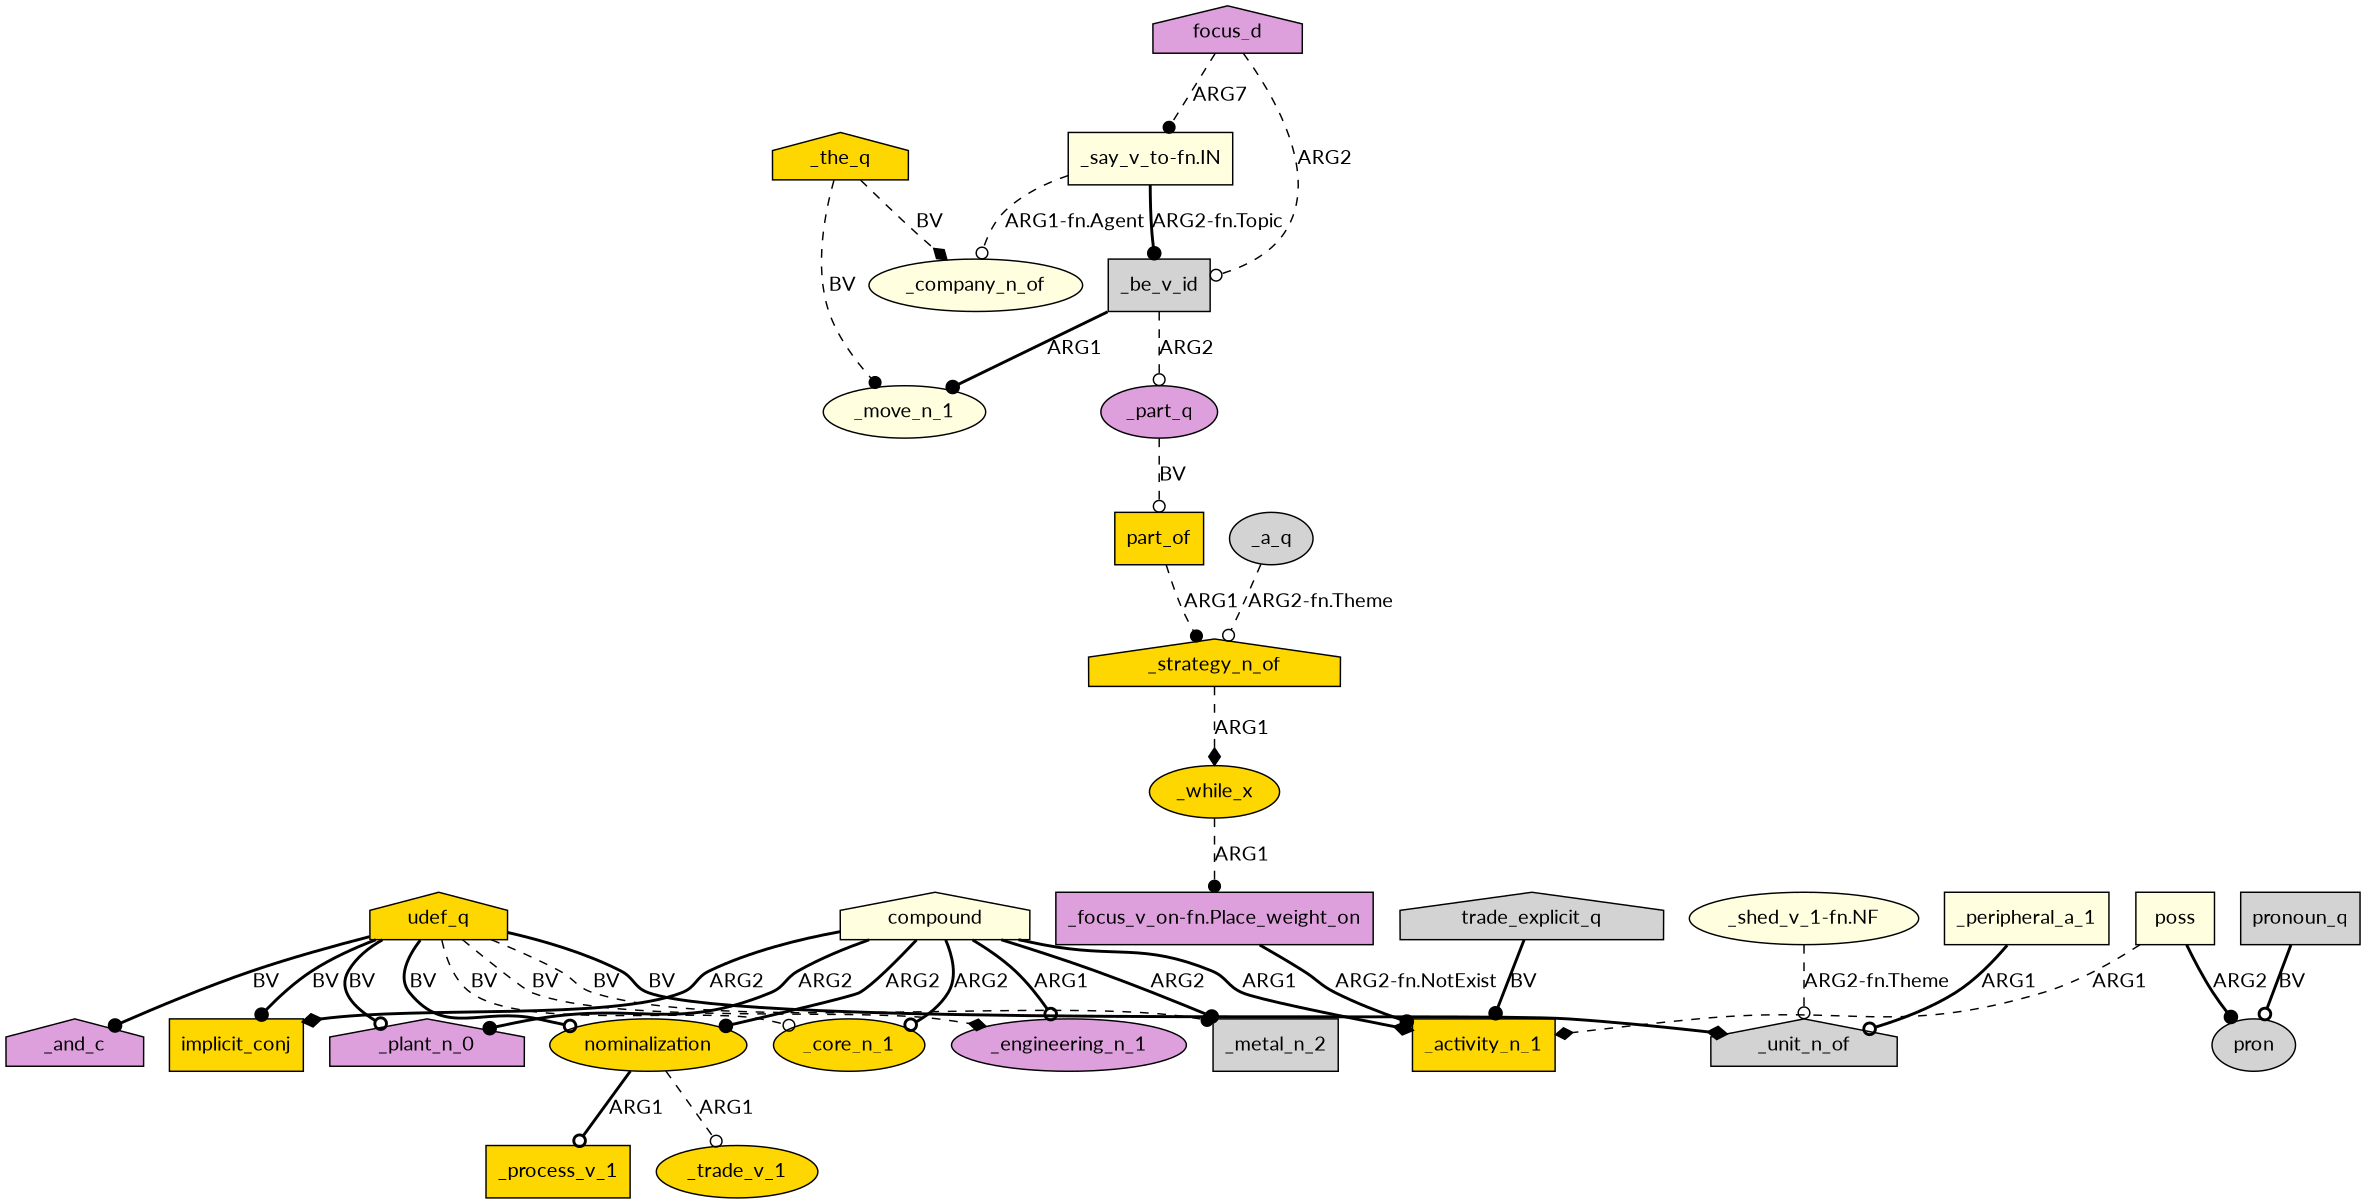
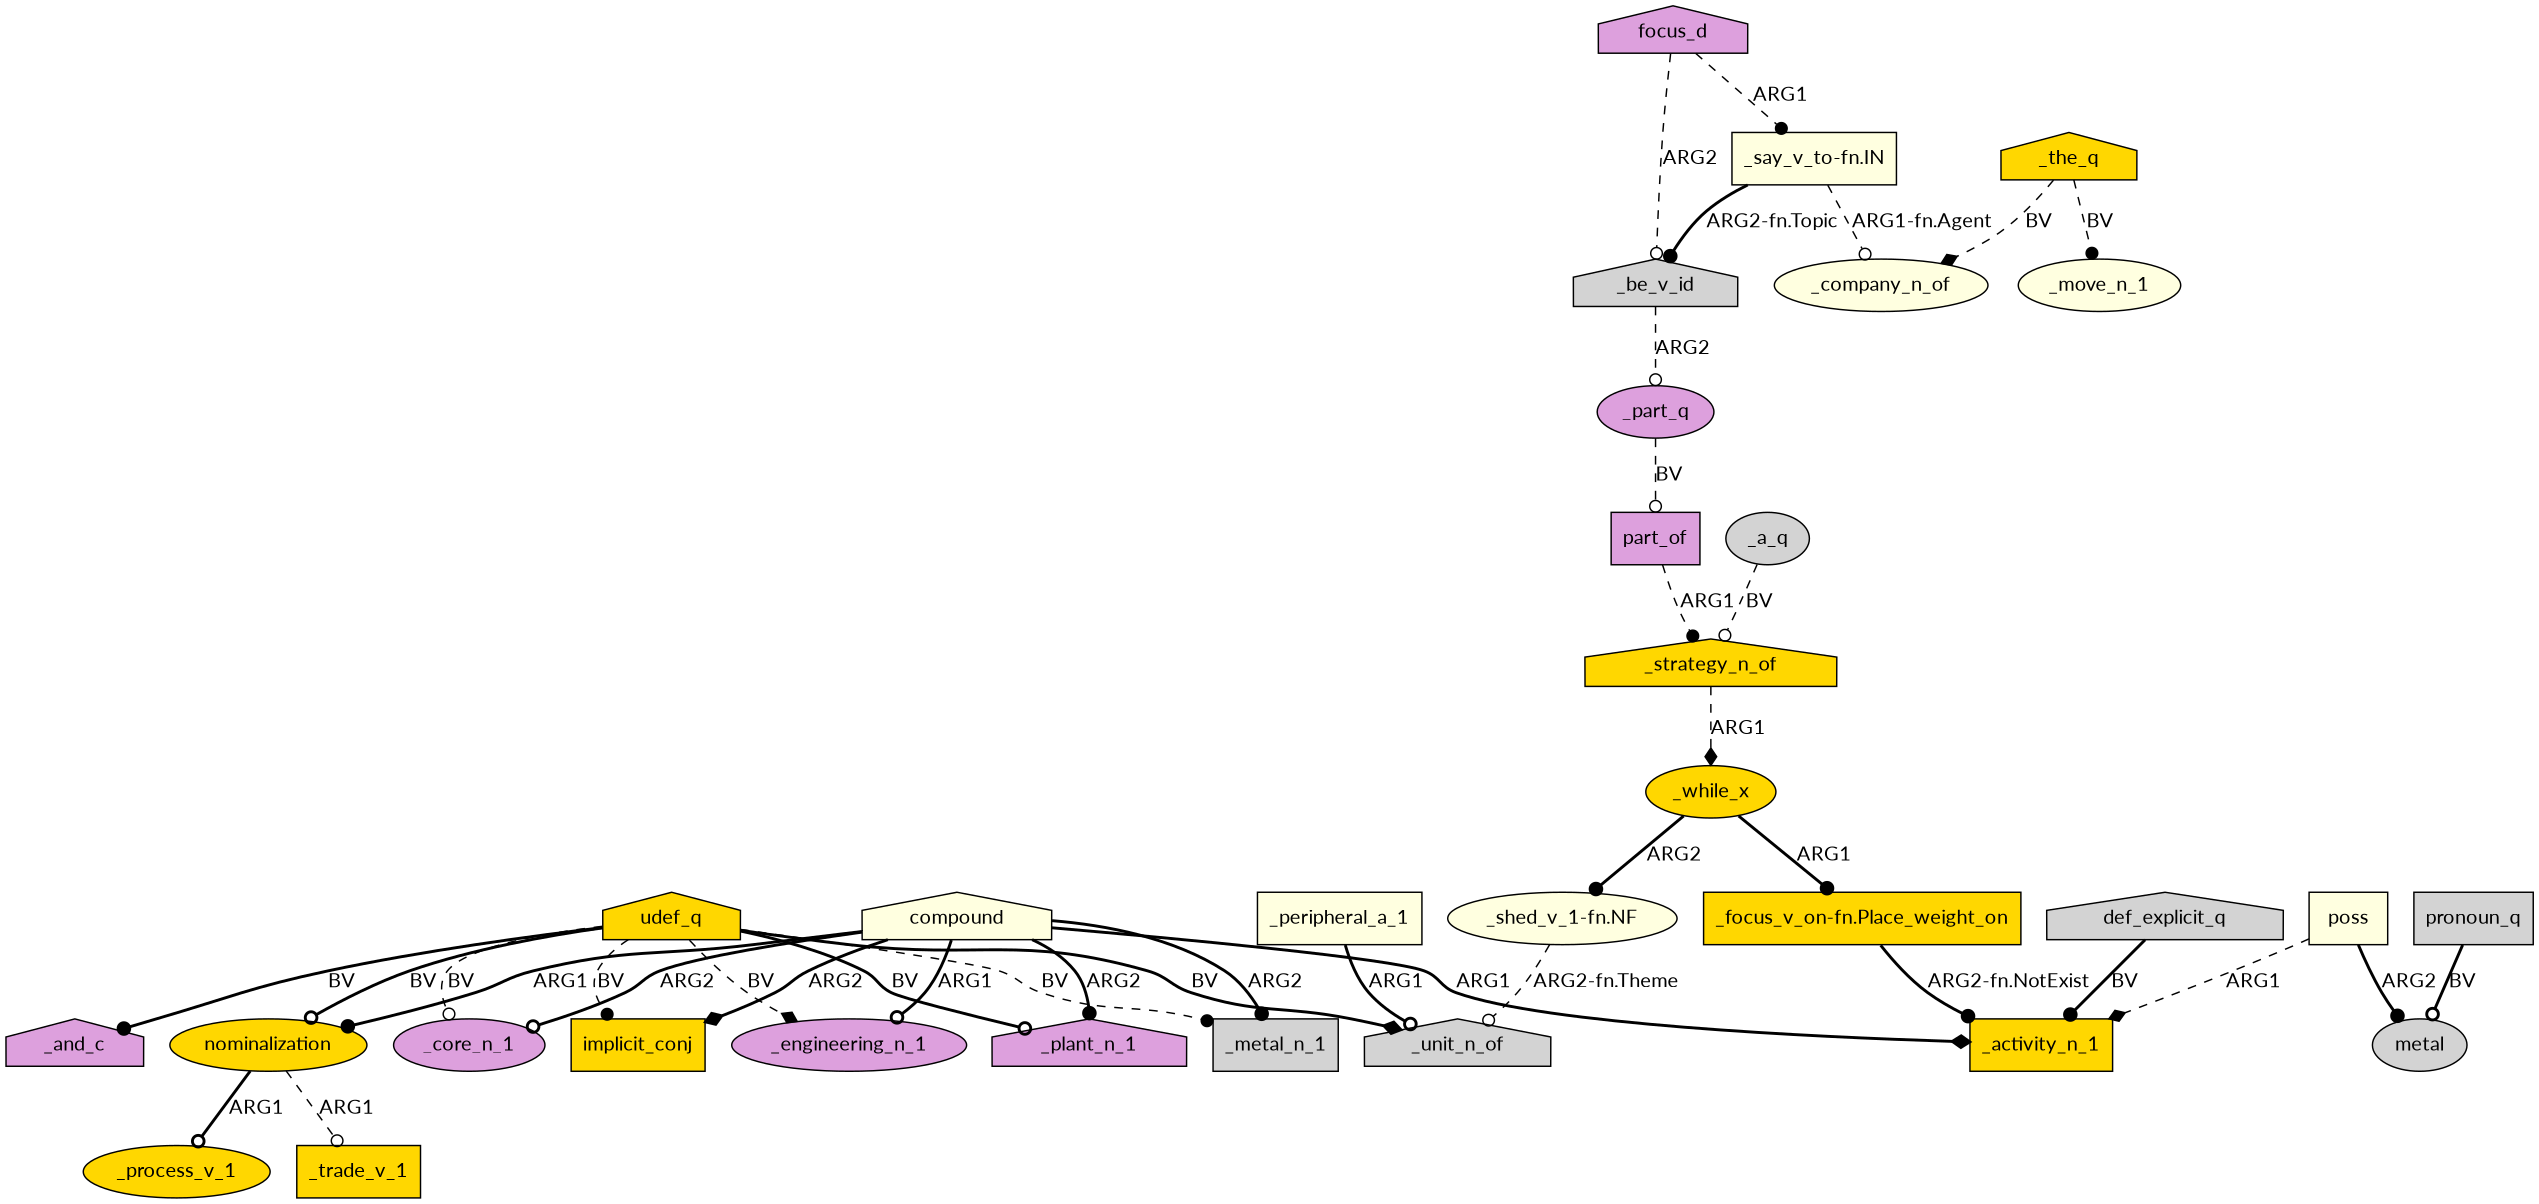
(1220, 95) -> (1781, 95)
(1159, 285) -> (1656, 285)
(1033, 348) -> none
(1159, 539) -> (1656, 539)
(1321, 602) -> (1760, 602)
(1215, 849) -> (1780, 850)
none -> (1642, 851)
(1215, 918) -> (1862, 918)
(1532, 918) -> (2165, 918)
(316, 968) -> (598, 969)
(913, 982) -> (561, 982)
(427, 1045) -> (1089, 1045)
(849, 1045) -> (469, 1045)
(1276, 1045) -> (1276, 1045)
(2254, 1045) -> (2420, 1045)
(558, 1172) -> (177, 1172)
(737, 1172) -> (359, 1172)
